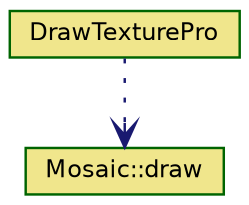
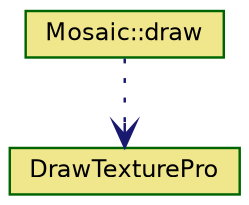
(125, 90) -> (125, 90)
